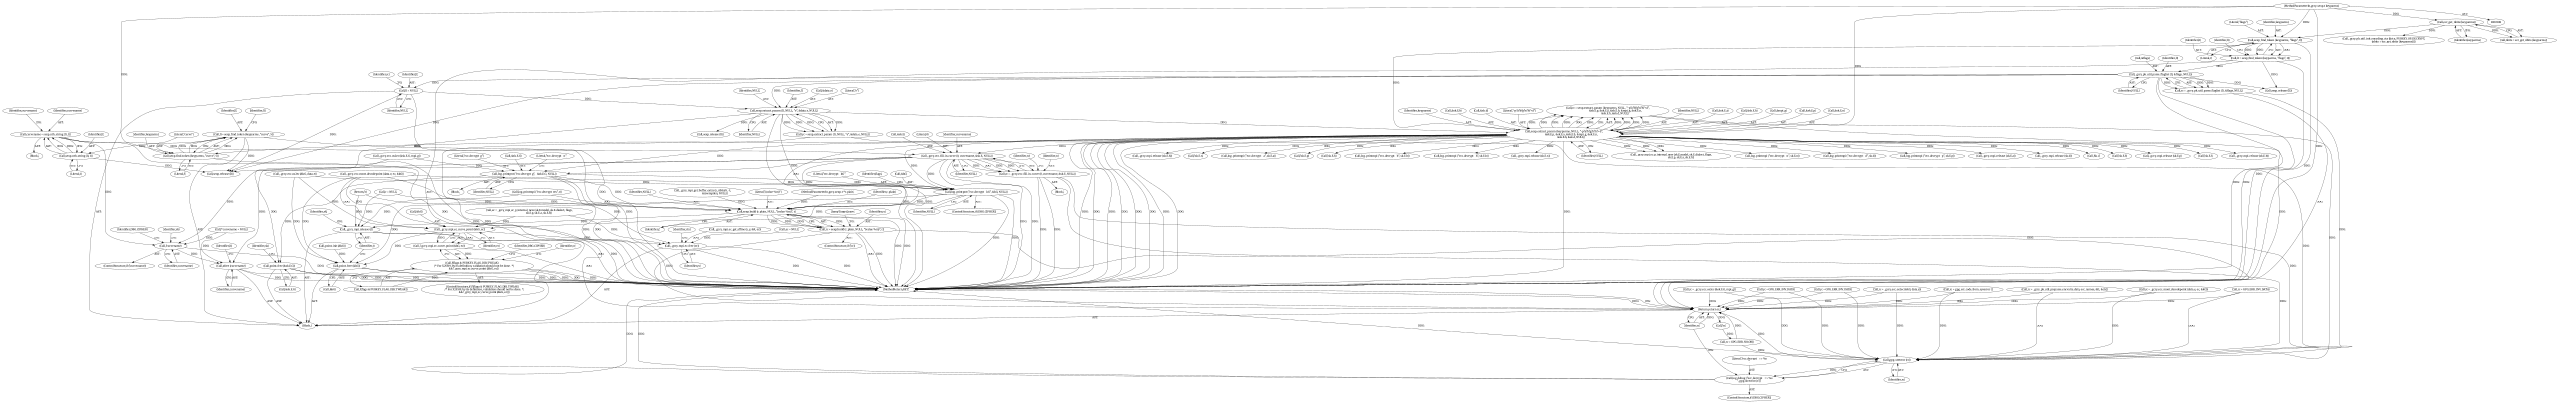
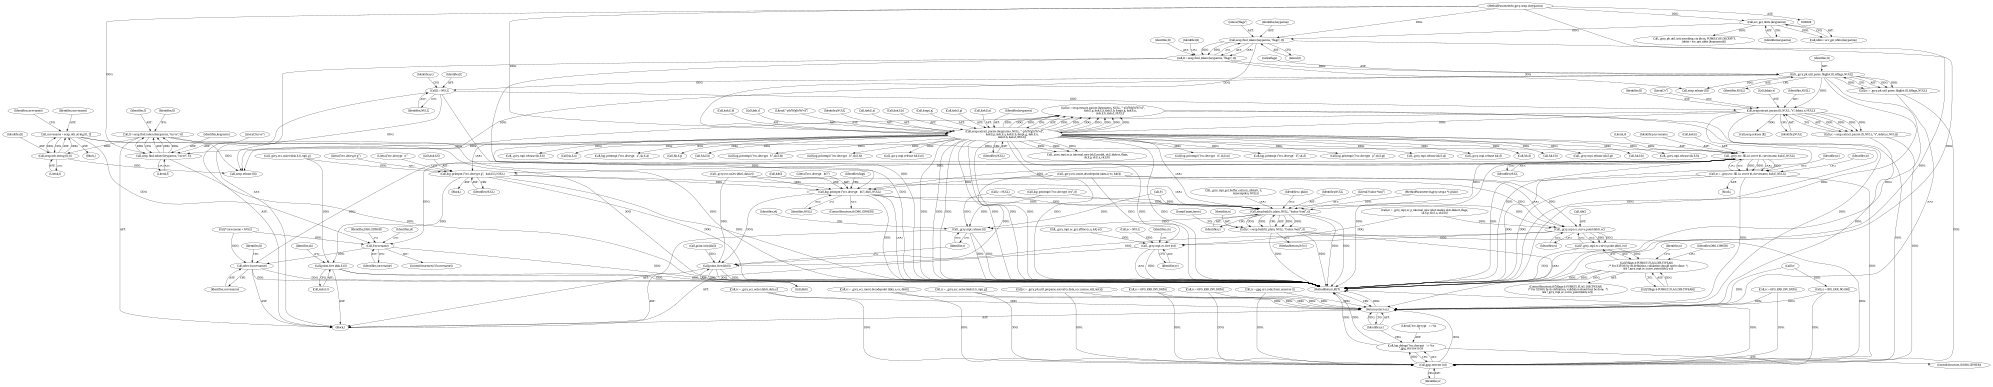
(360, 192) -> (1158, 192)
(840, 246) -> (1293, 246)
(1717, 316) -> (1598, 307)
